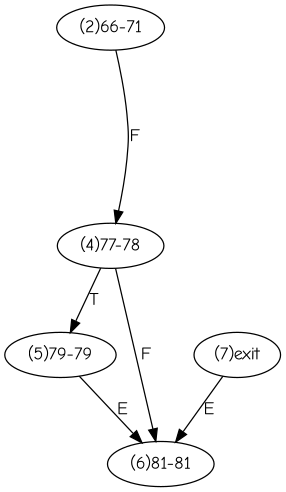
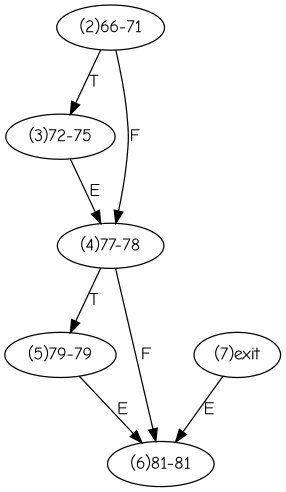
none -> (60, 137)
